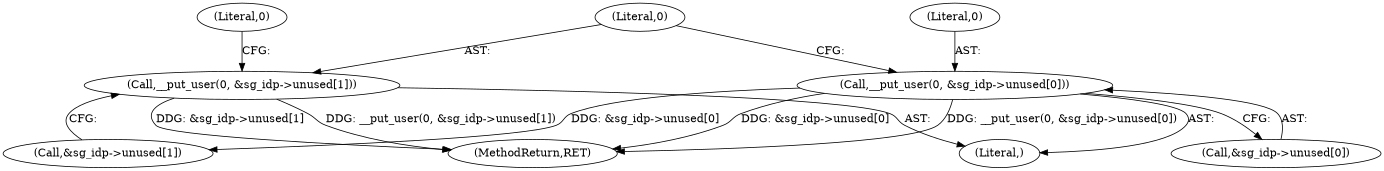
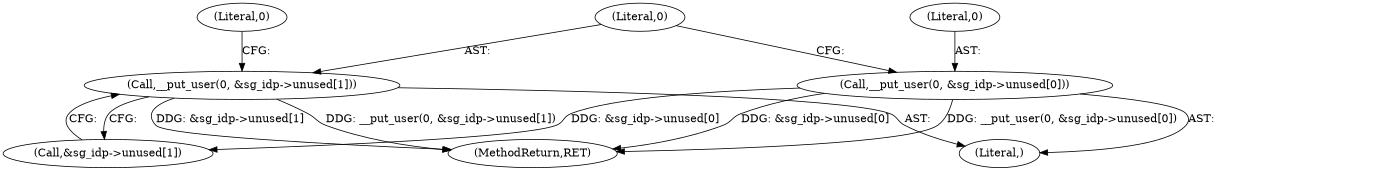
none -> (119, 106)
(1276, 154) -> none
